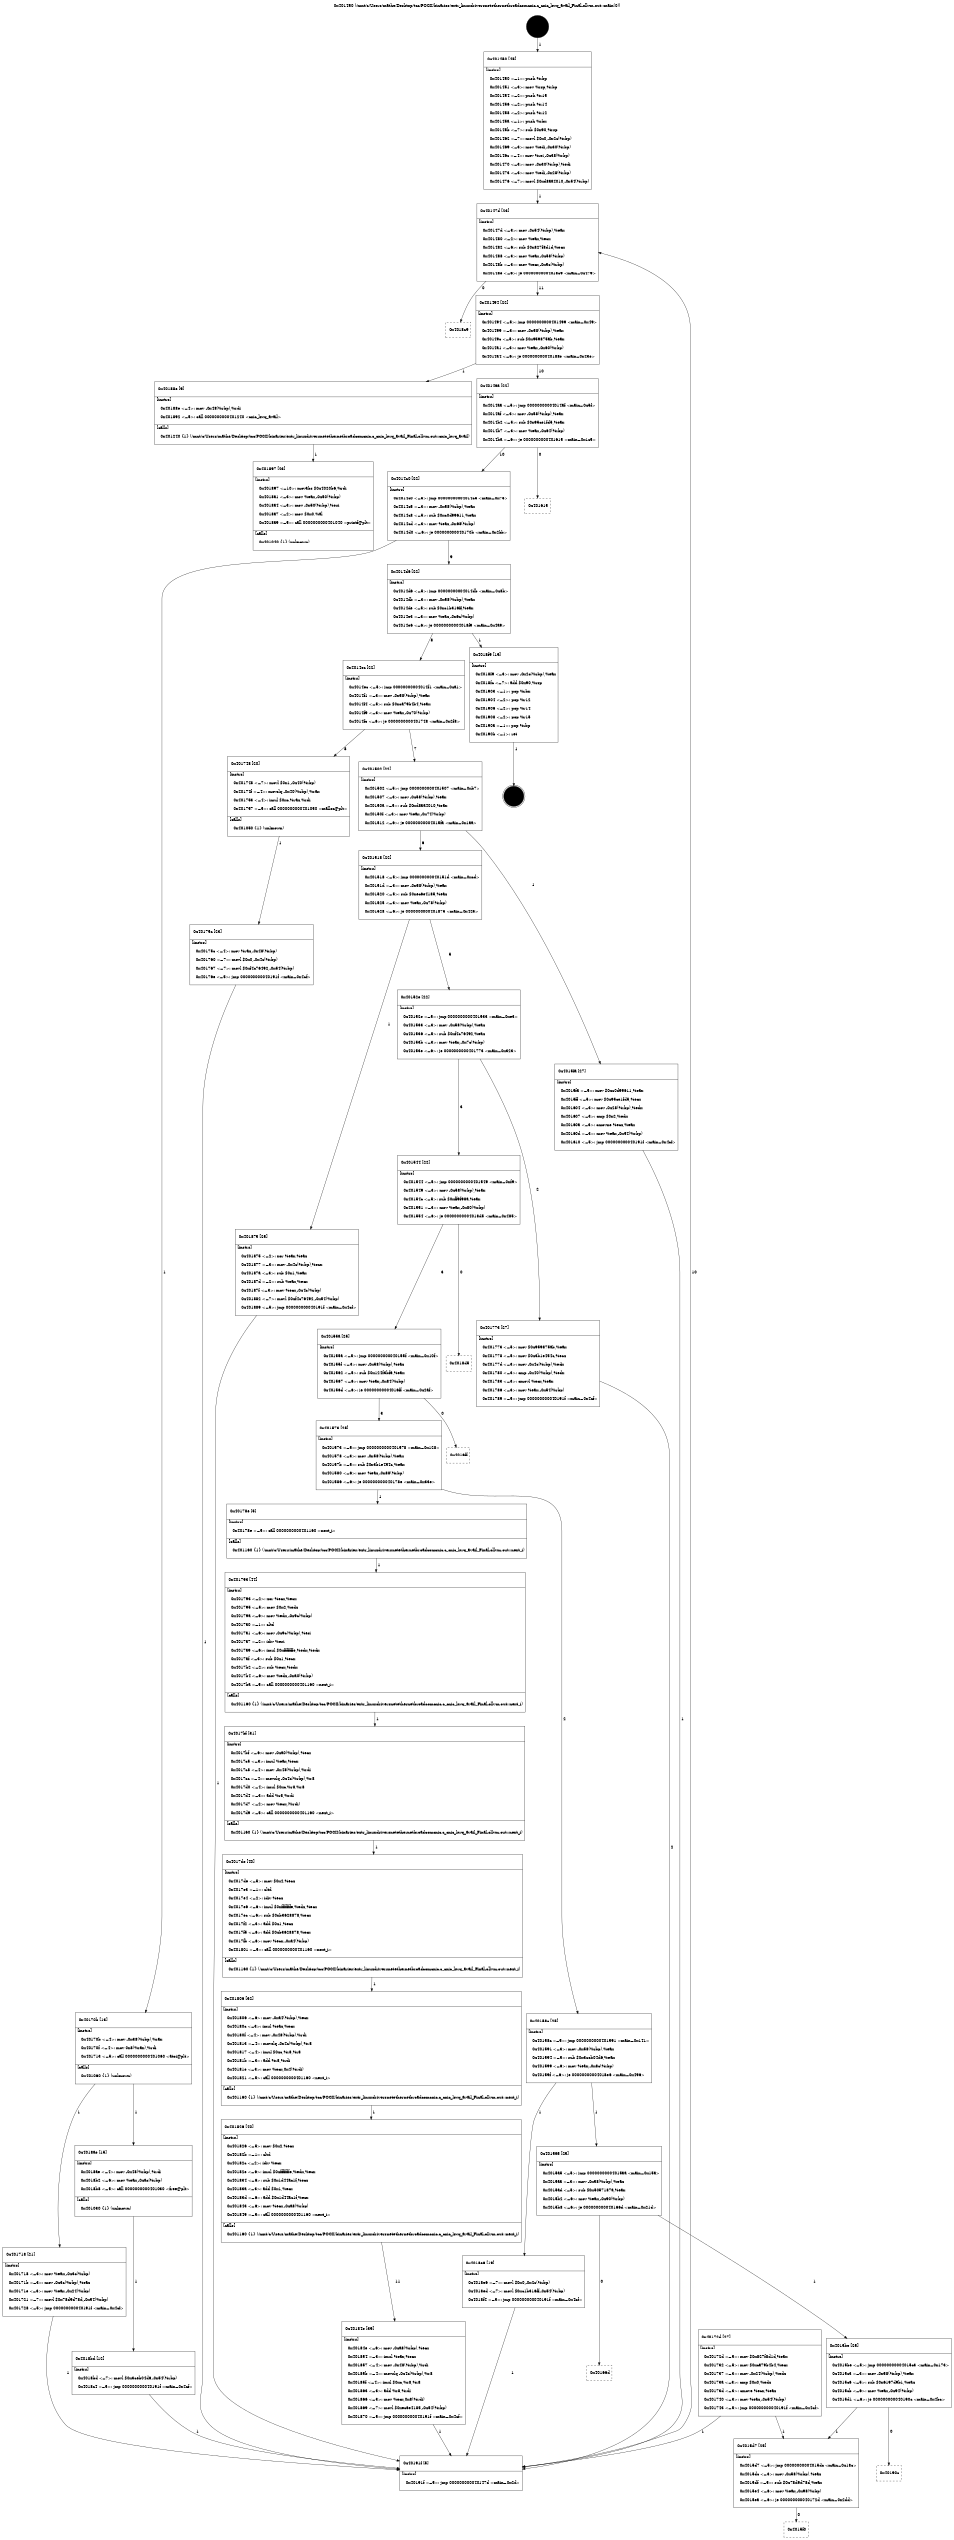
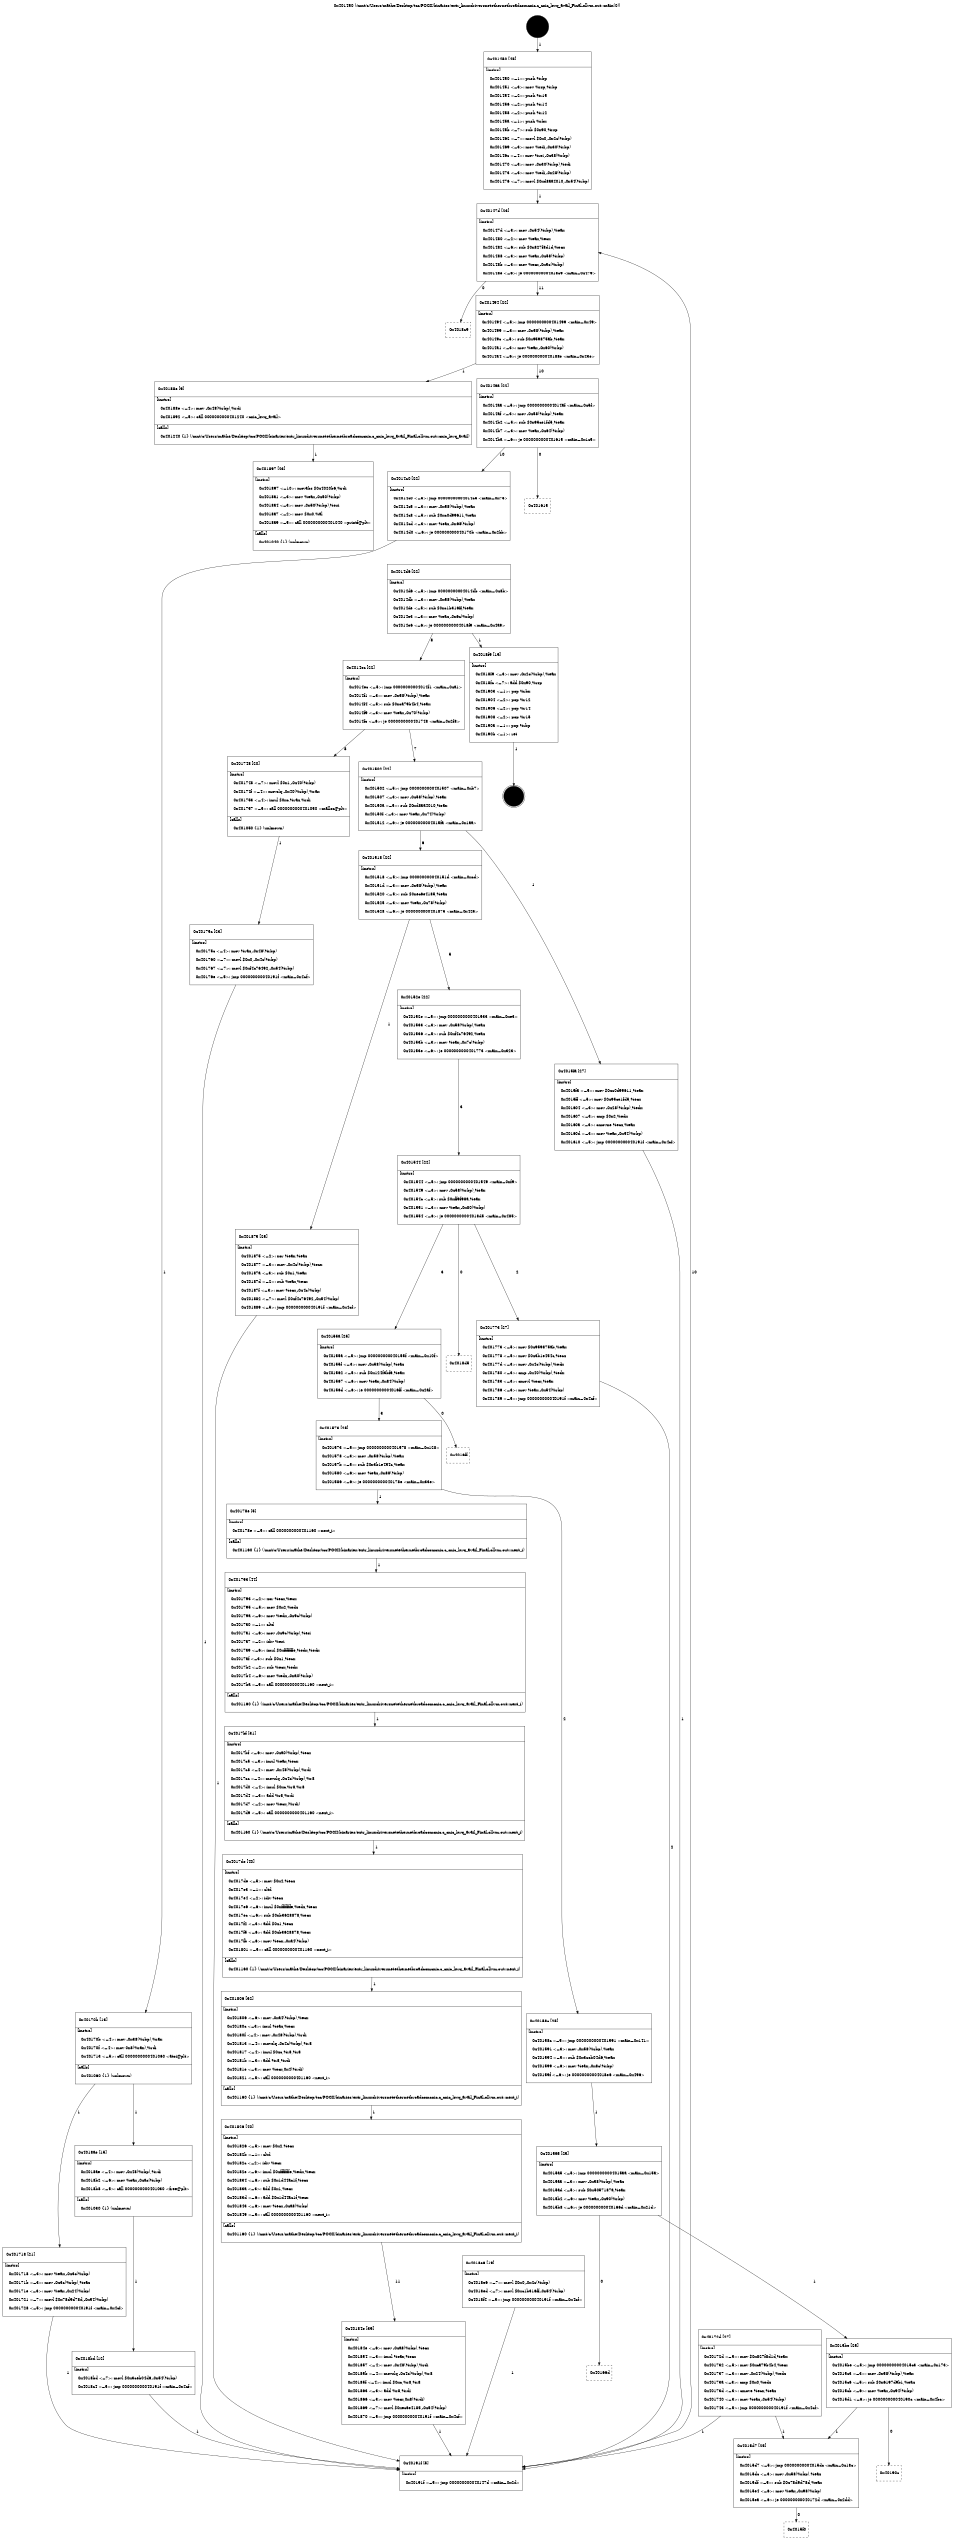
(449, 551) -> none
(529, 1184) -> (496, 1271)
(529, 2165) -> none
